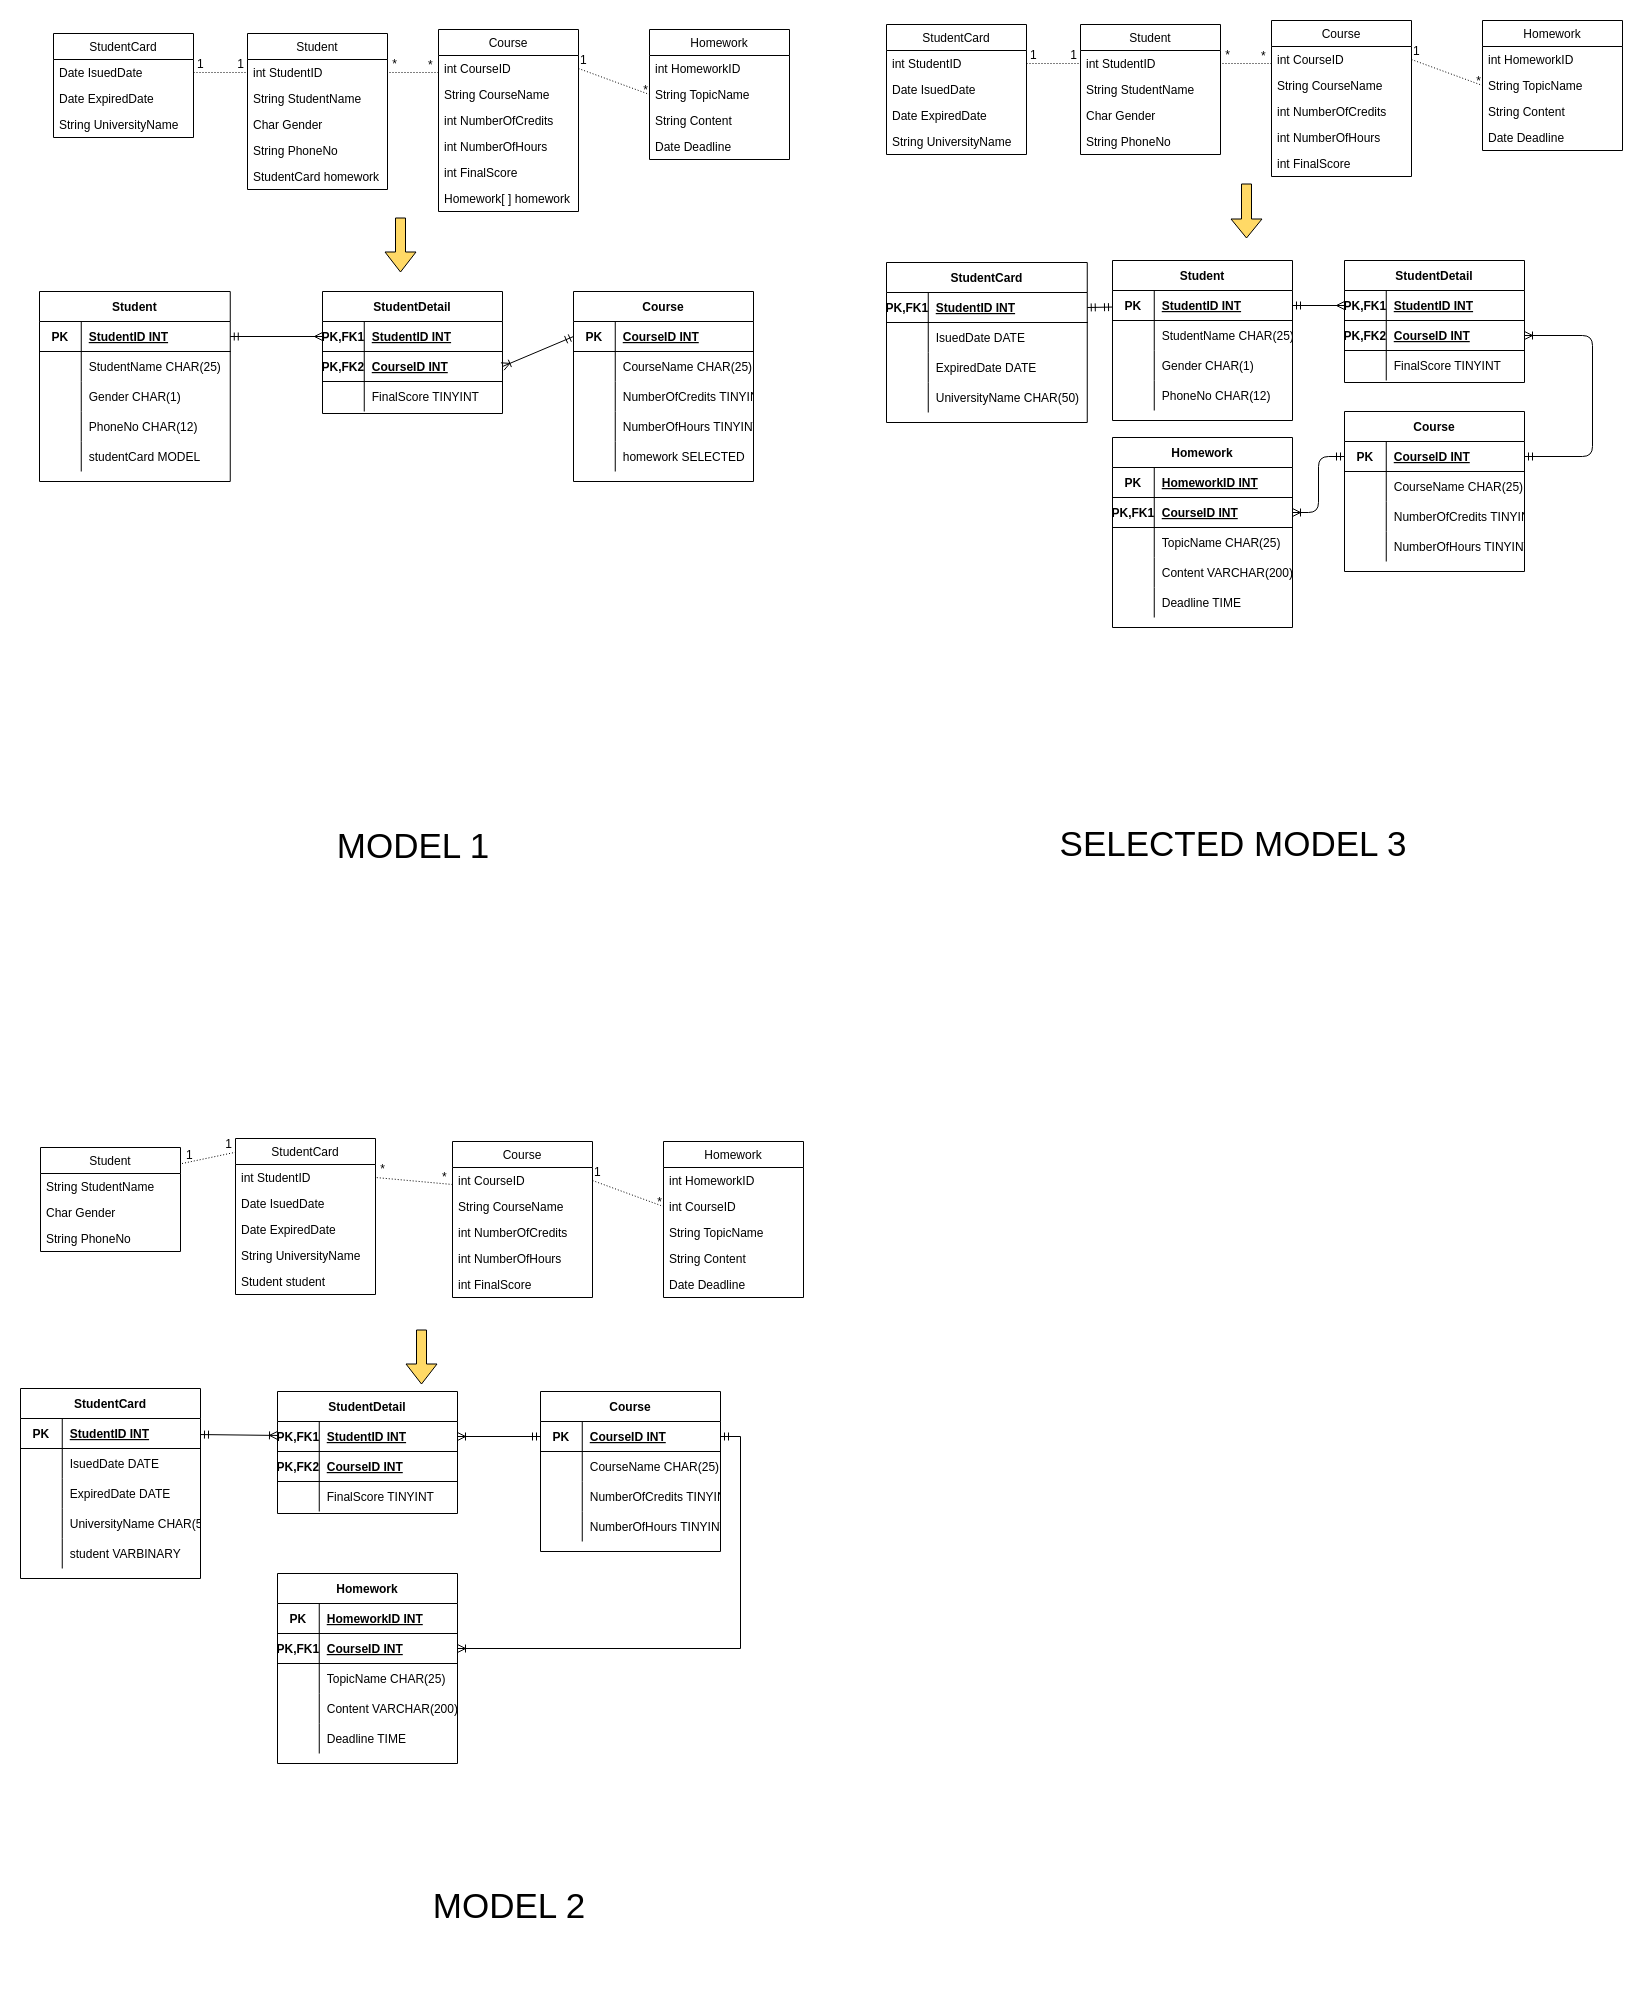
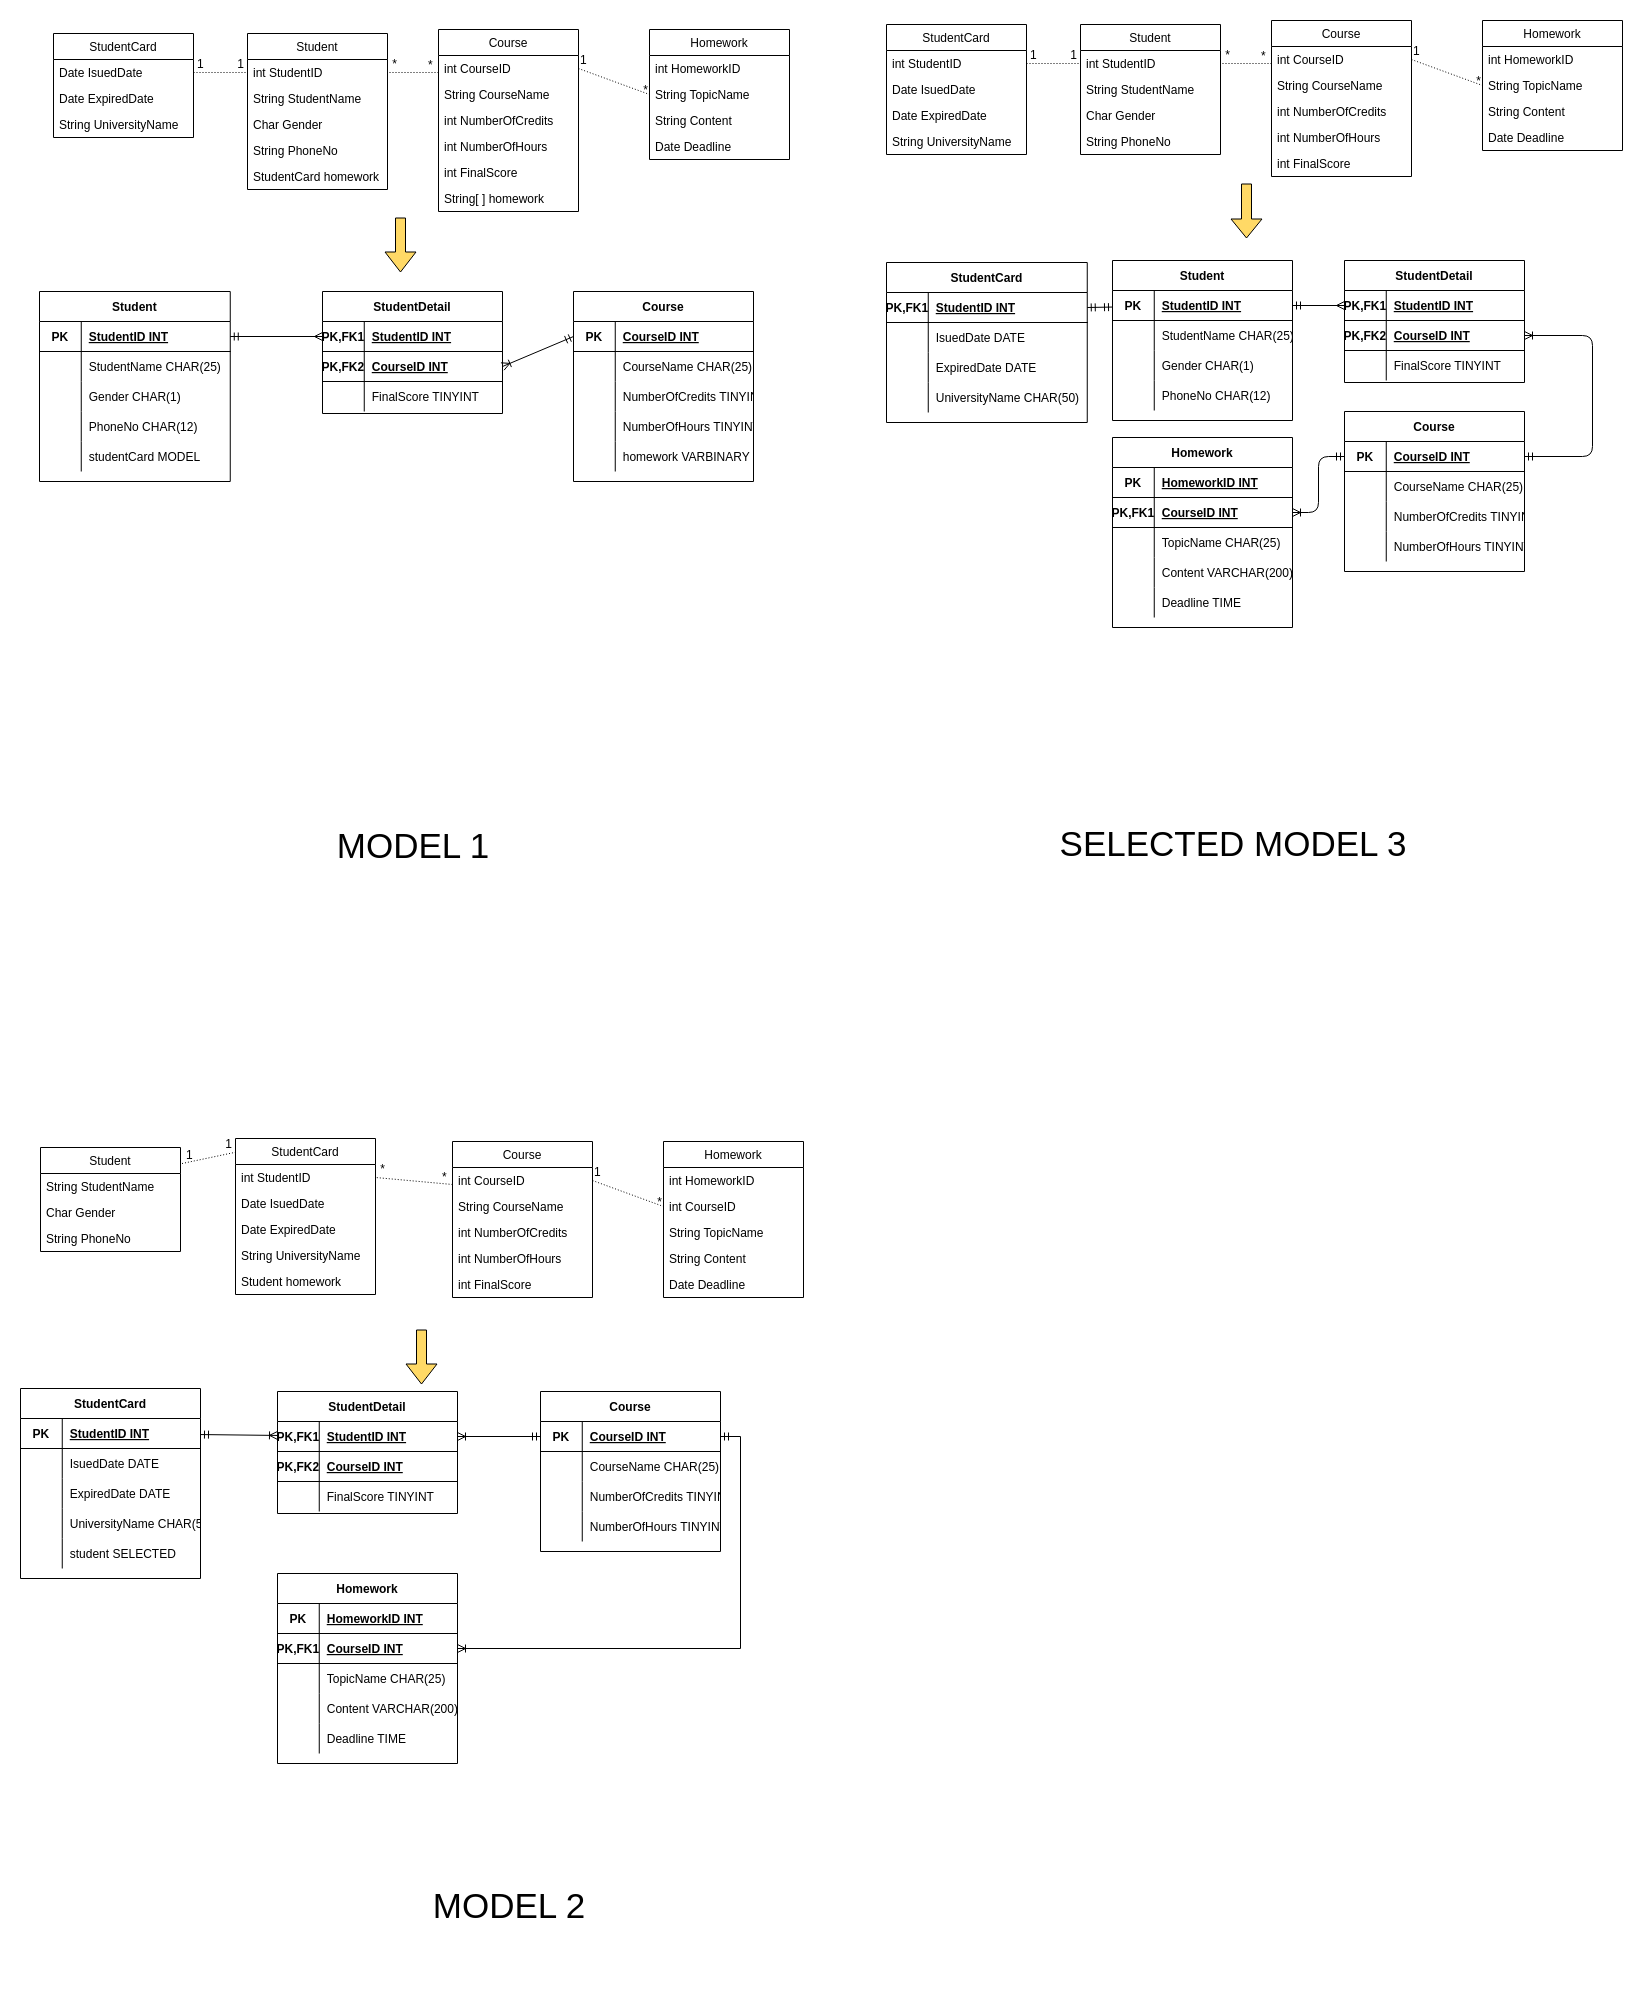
(508, 199) -> (500, 199)
(678, 457) -> (682, 457)
(290, 1282) -> (293, 1282)
(125, 1554) -> (122, 1554)
